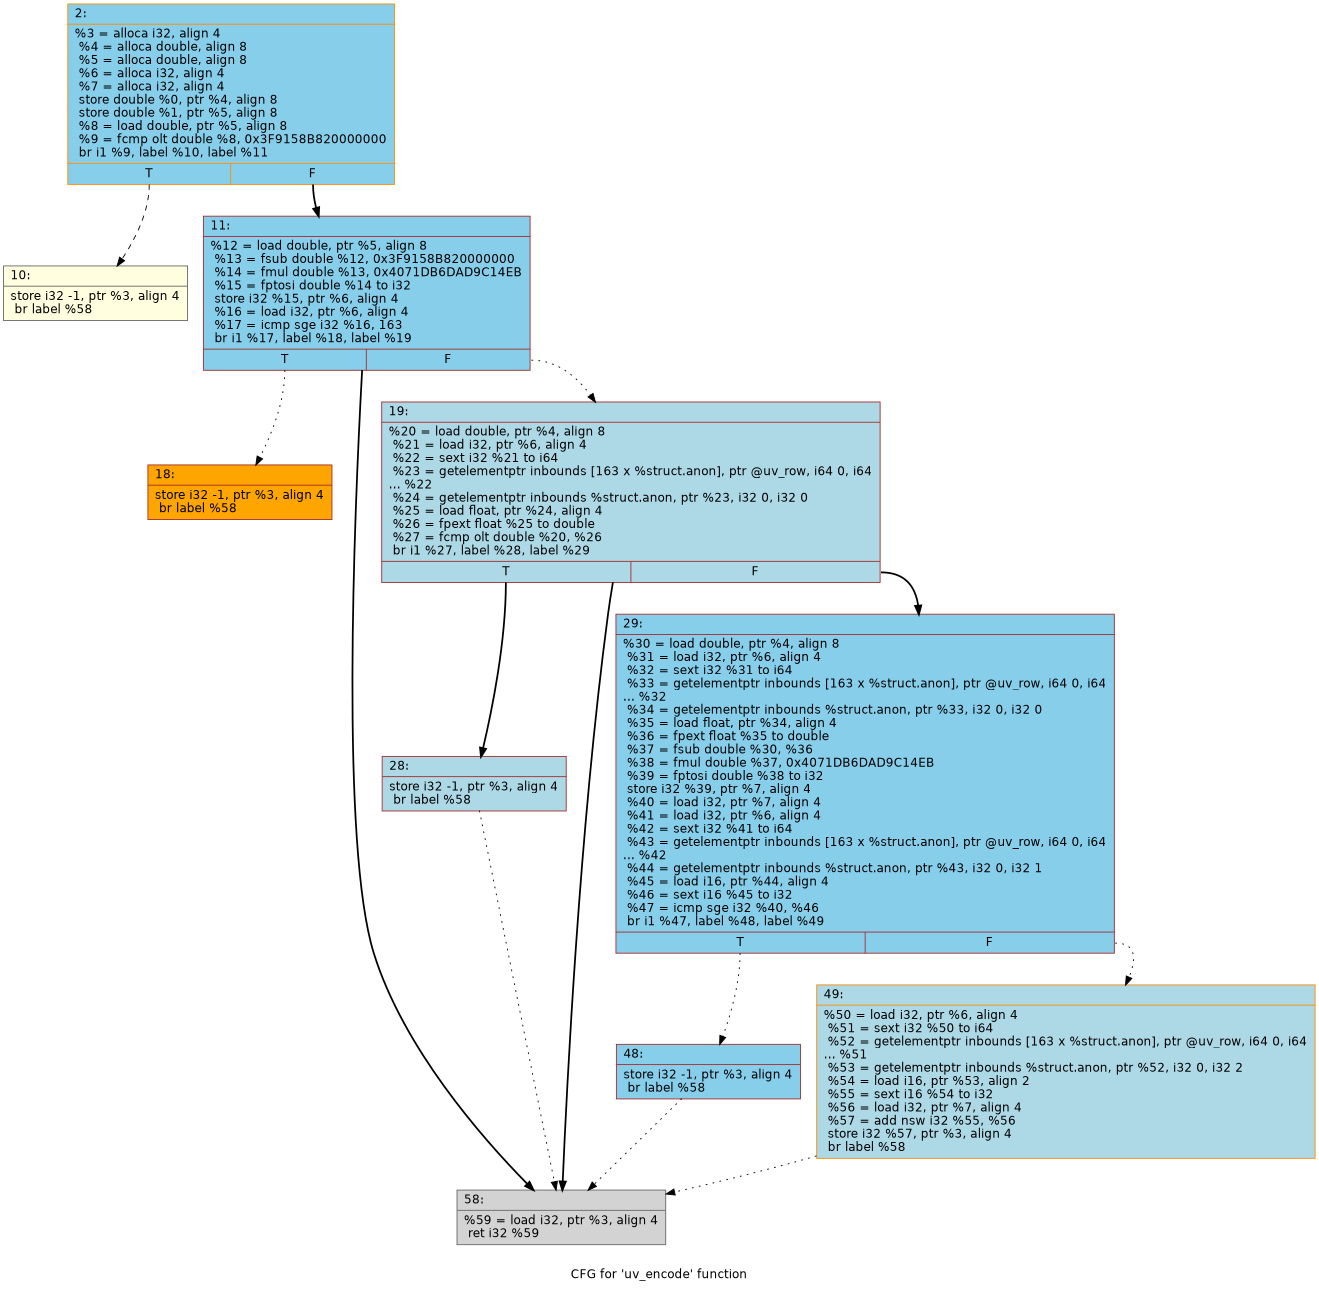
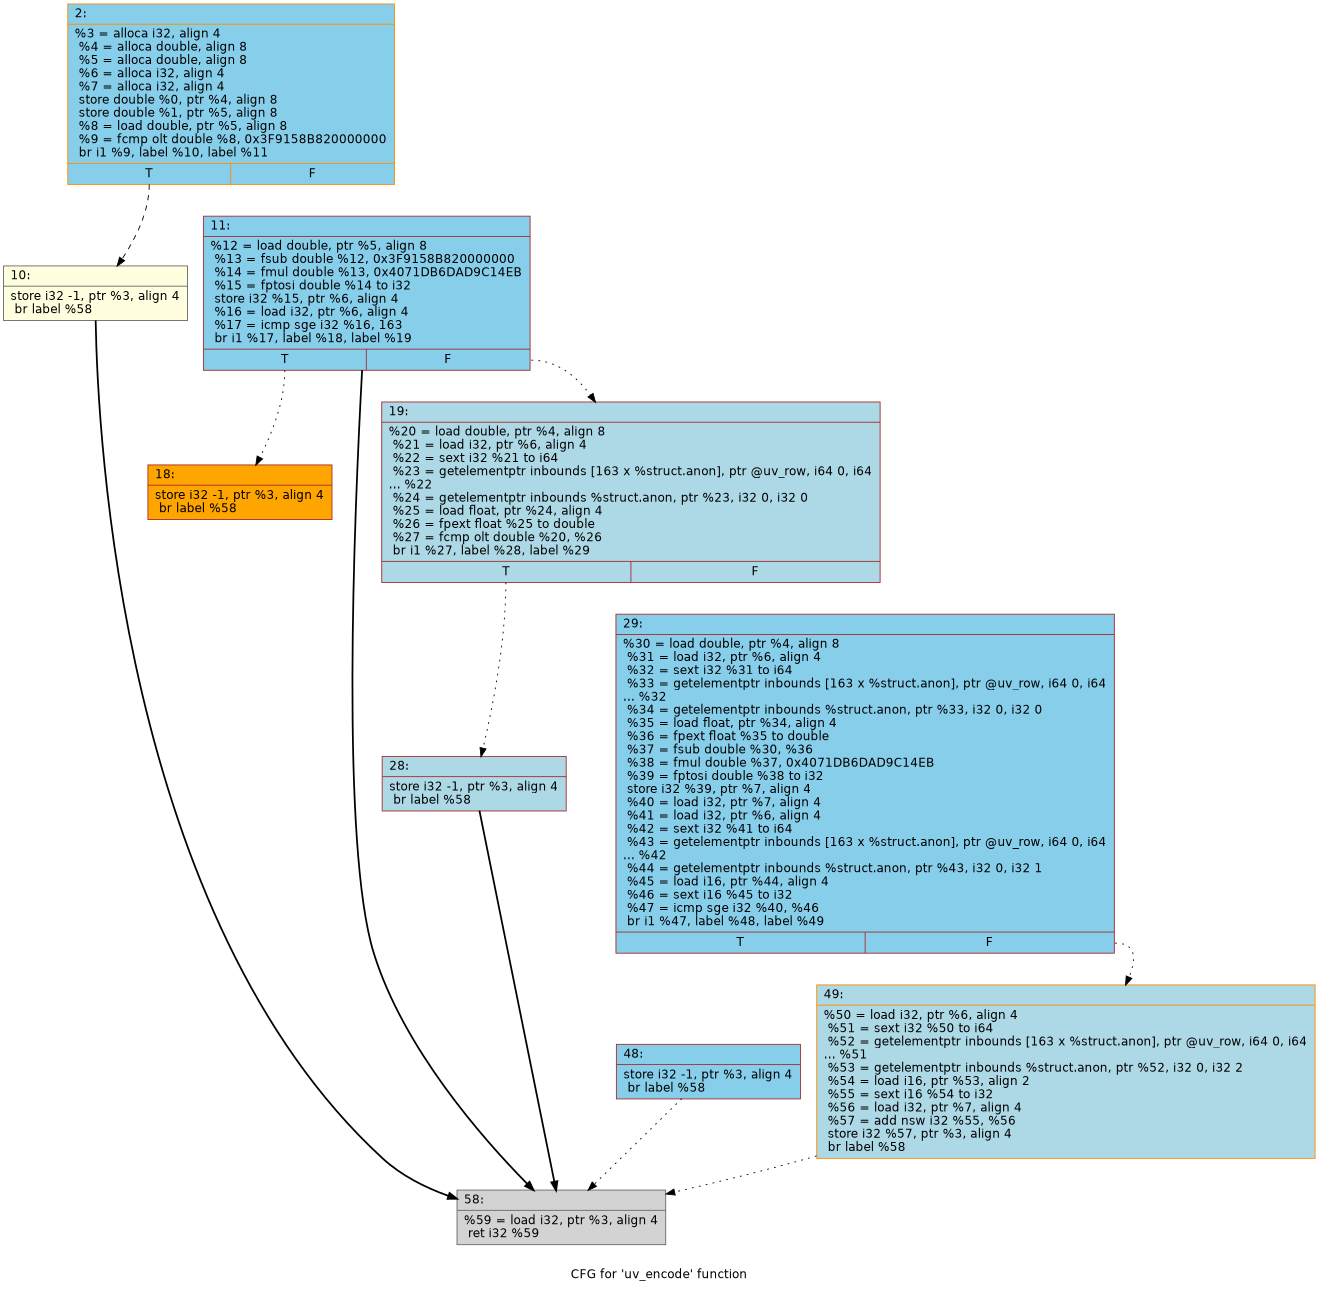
(314, 196) -> none
(907, 581) -> none
(499, 666) -> (499, 666)
(581, 881) -> (174, 804)
(735, 995) -> none
(517, 996) -> (517, 996)
